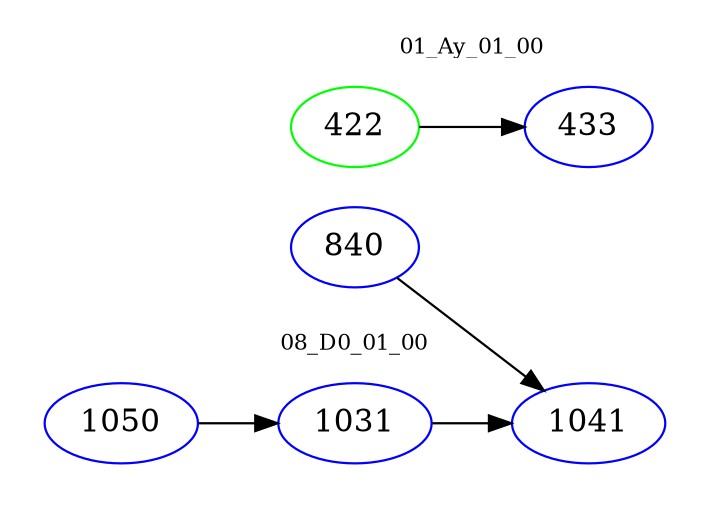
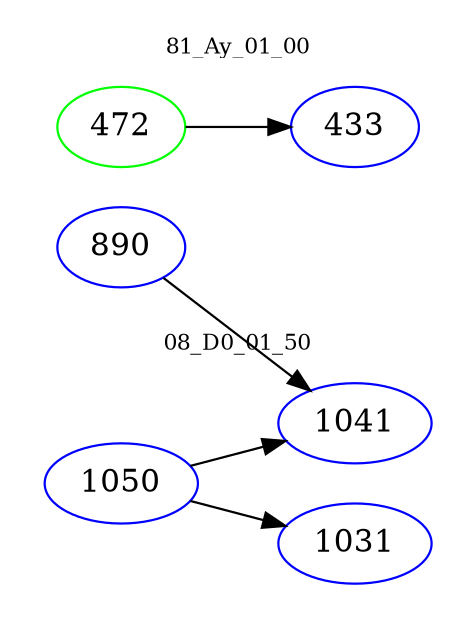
(472, 48) -> (238, 48)
(355, 127) -> (121, 127)
(355, 247) -> (121, 247)
(355, 344) -> (238, 344)
(460, 423) -> (227, 456)
